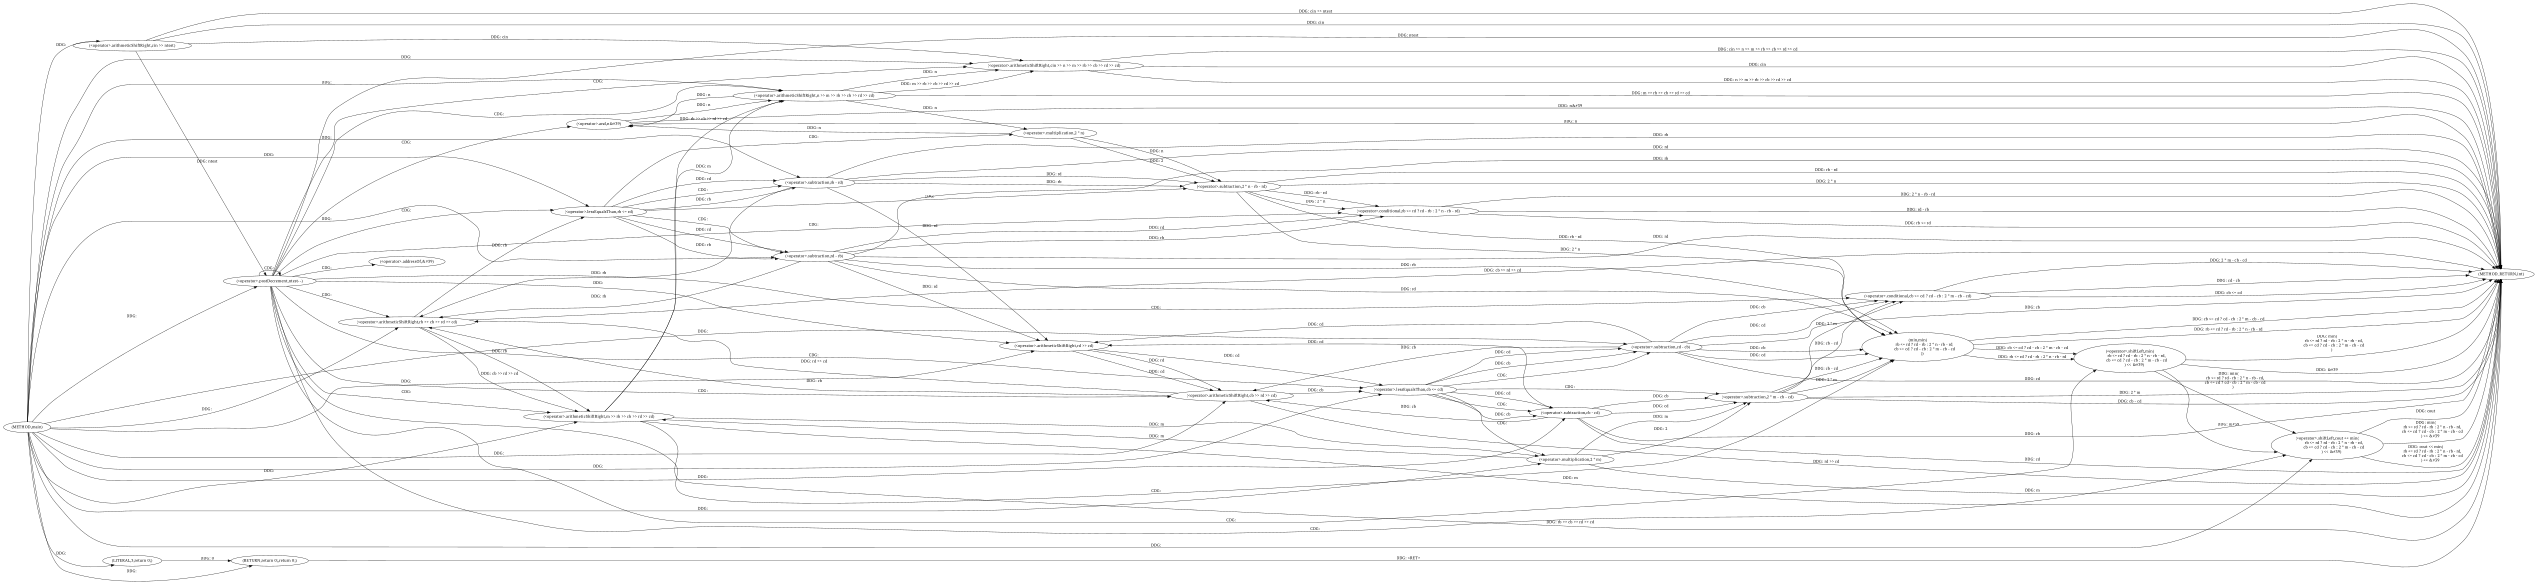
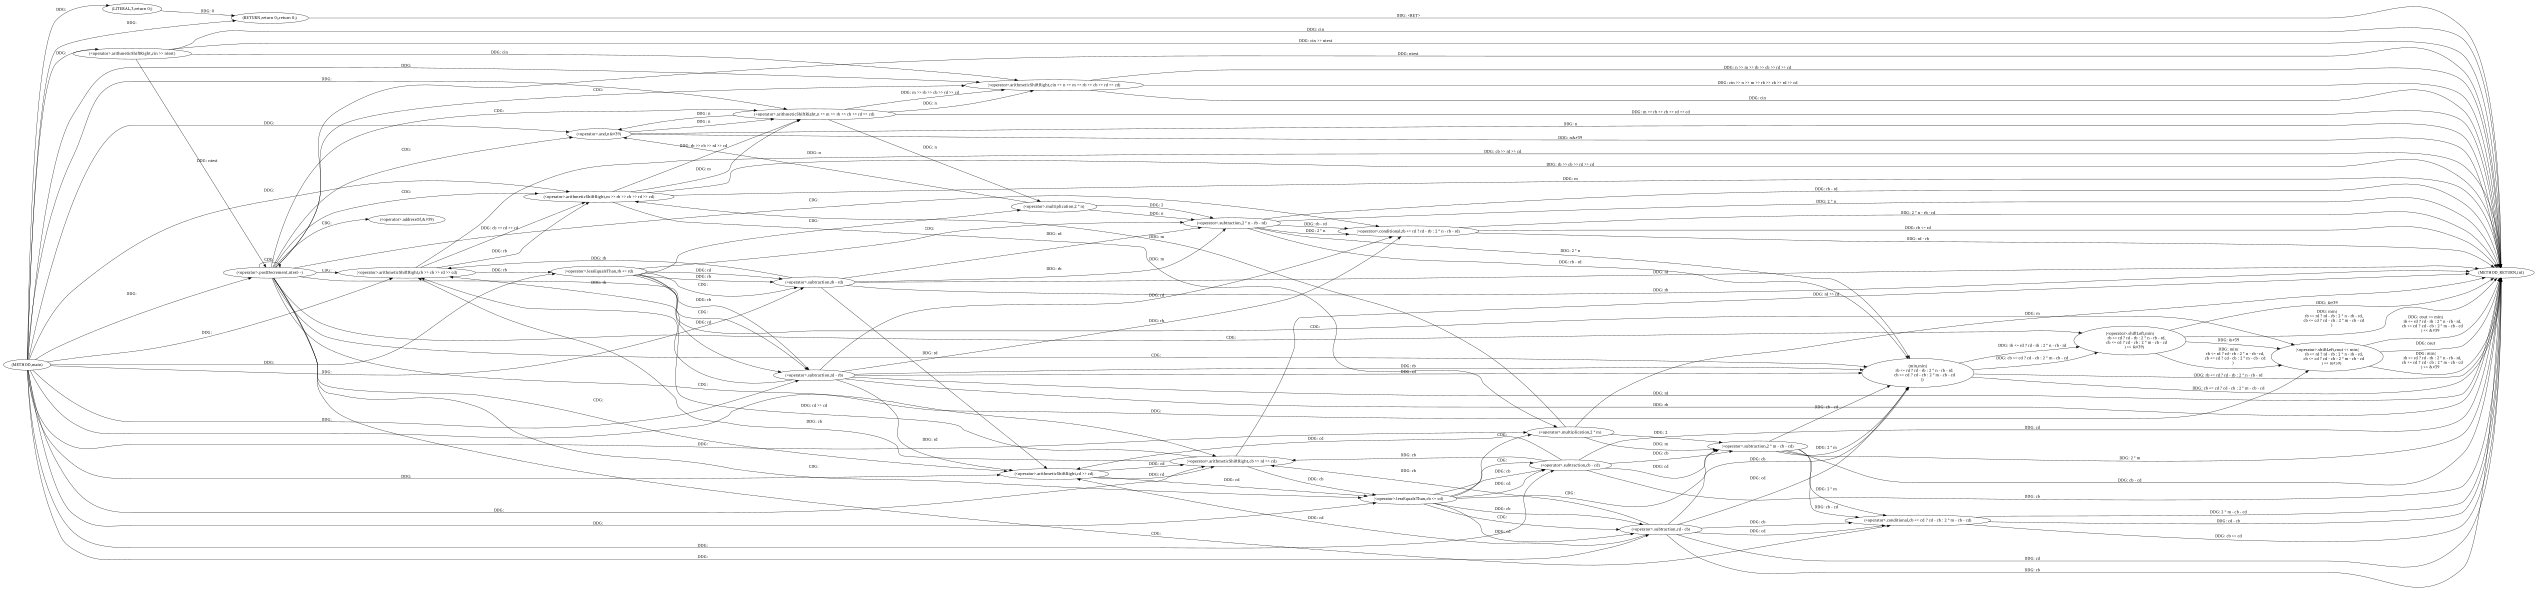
none -> (217, 125)
(407, 221) -> none
(599, 283) -> (599, 400)
